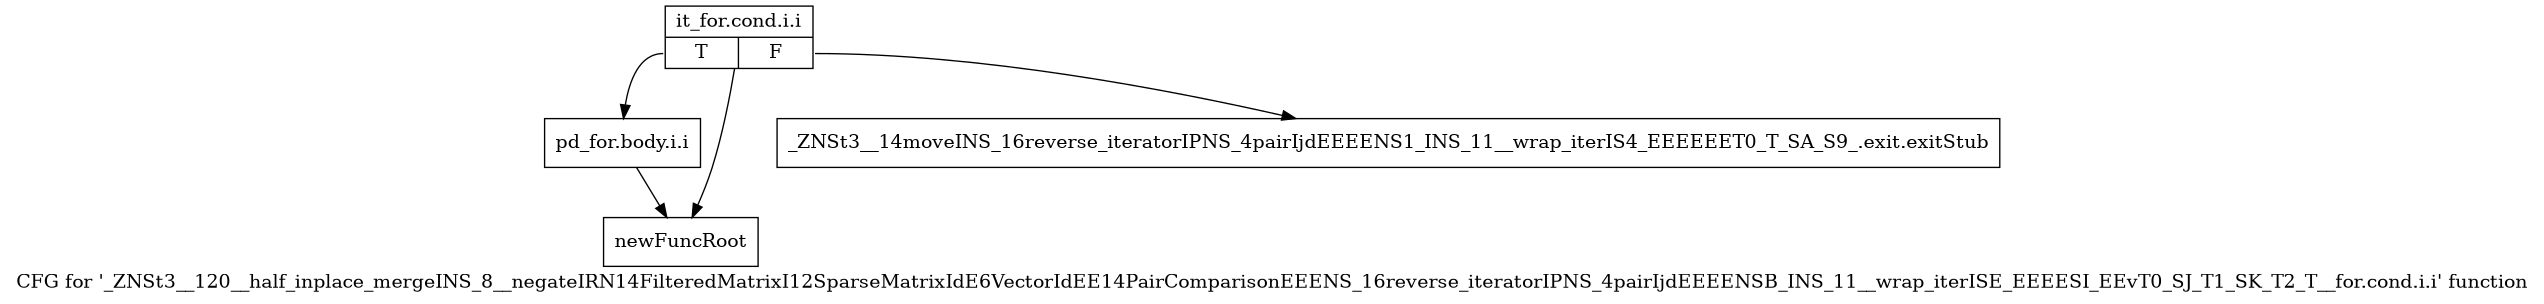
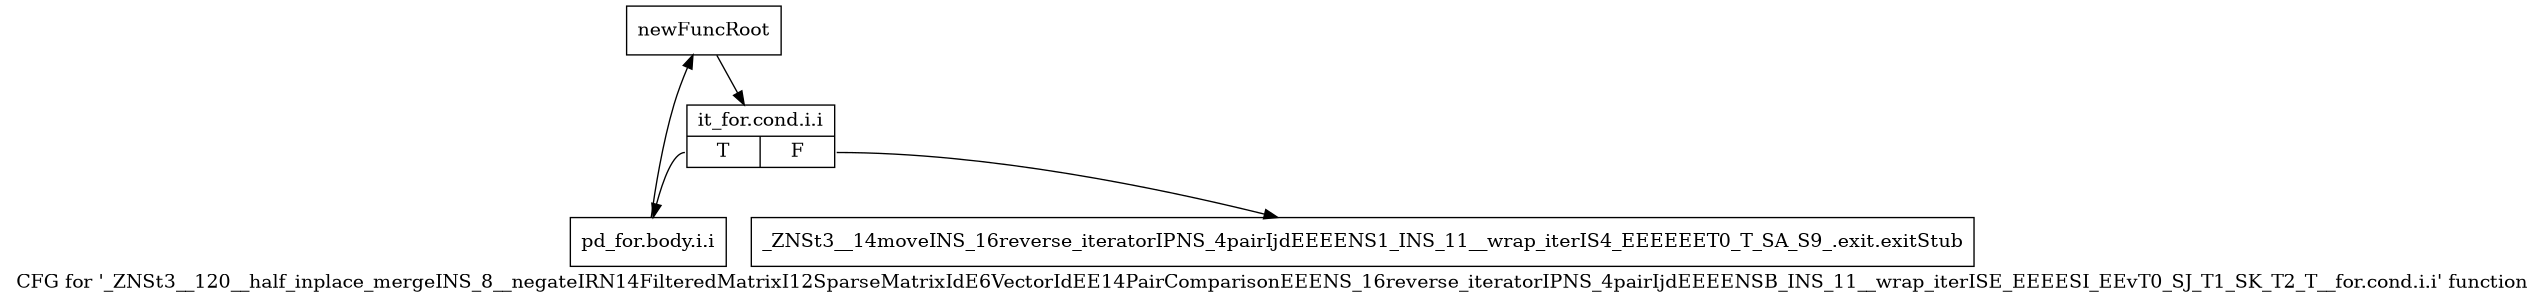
(720, 138) -> (727, 74)
